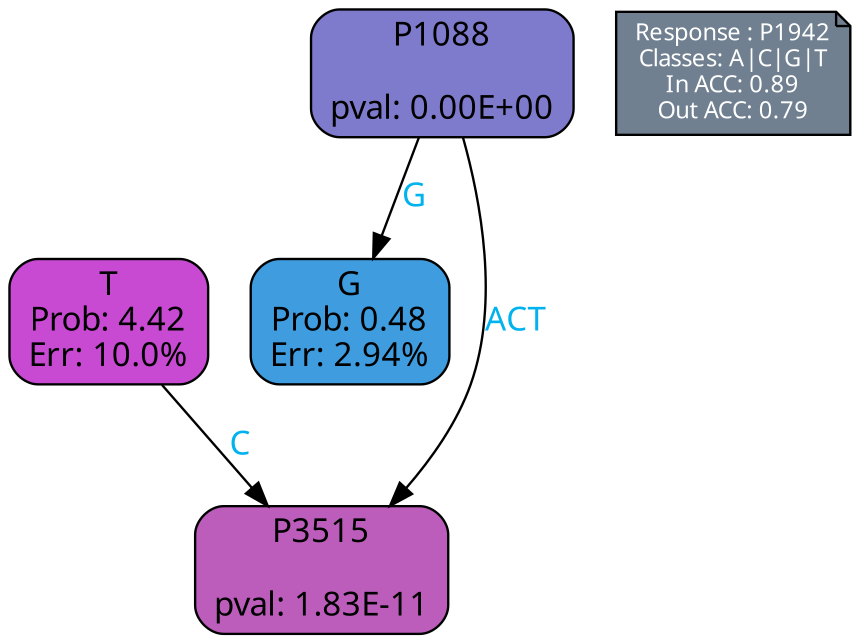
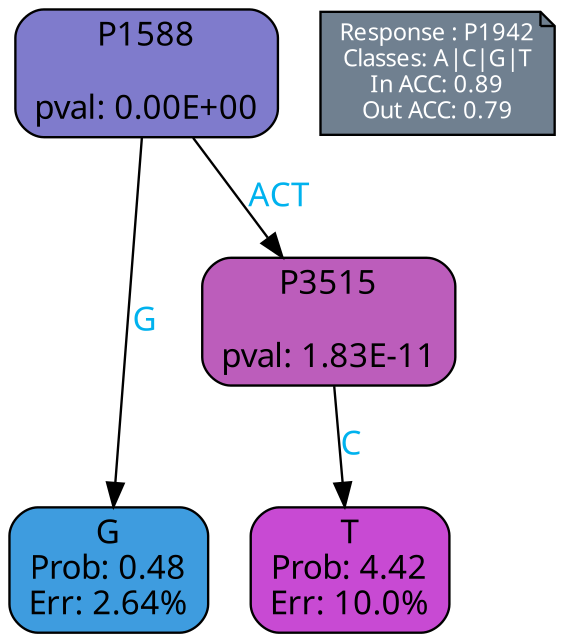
(442, 73) -> (147, 73)
(350, 322) -> (109, 570)
(207, 436) -> (338, 434)
